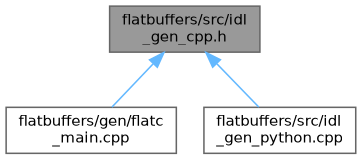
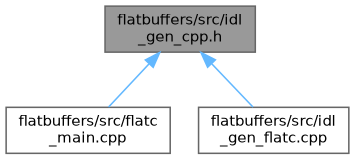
(91, 130) -> (88, 130)
(280, 130) -> (274, 130)
